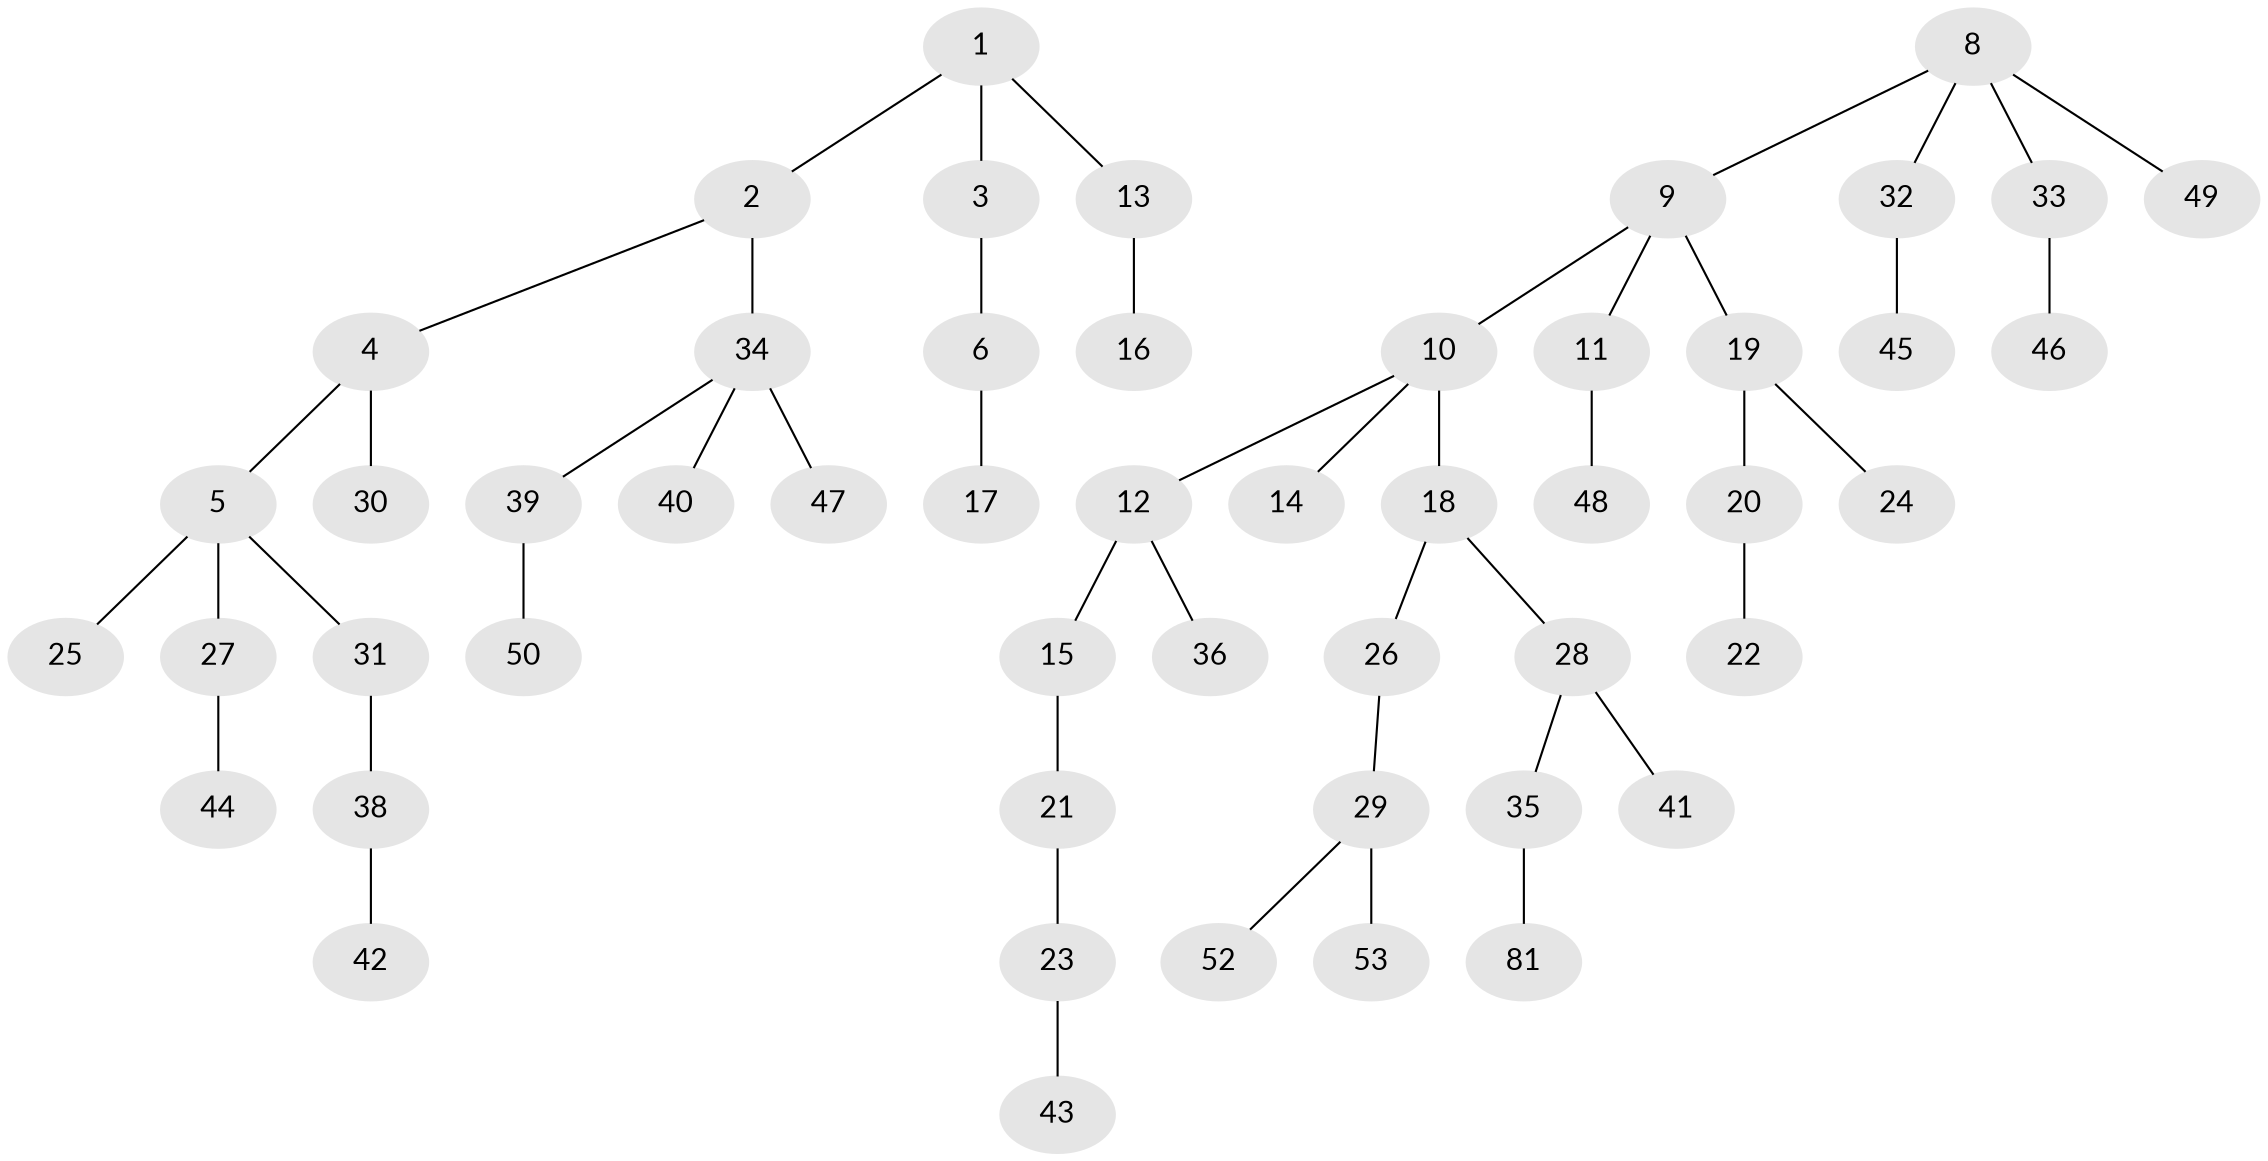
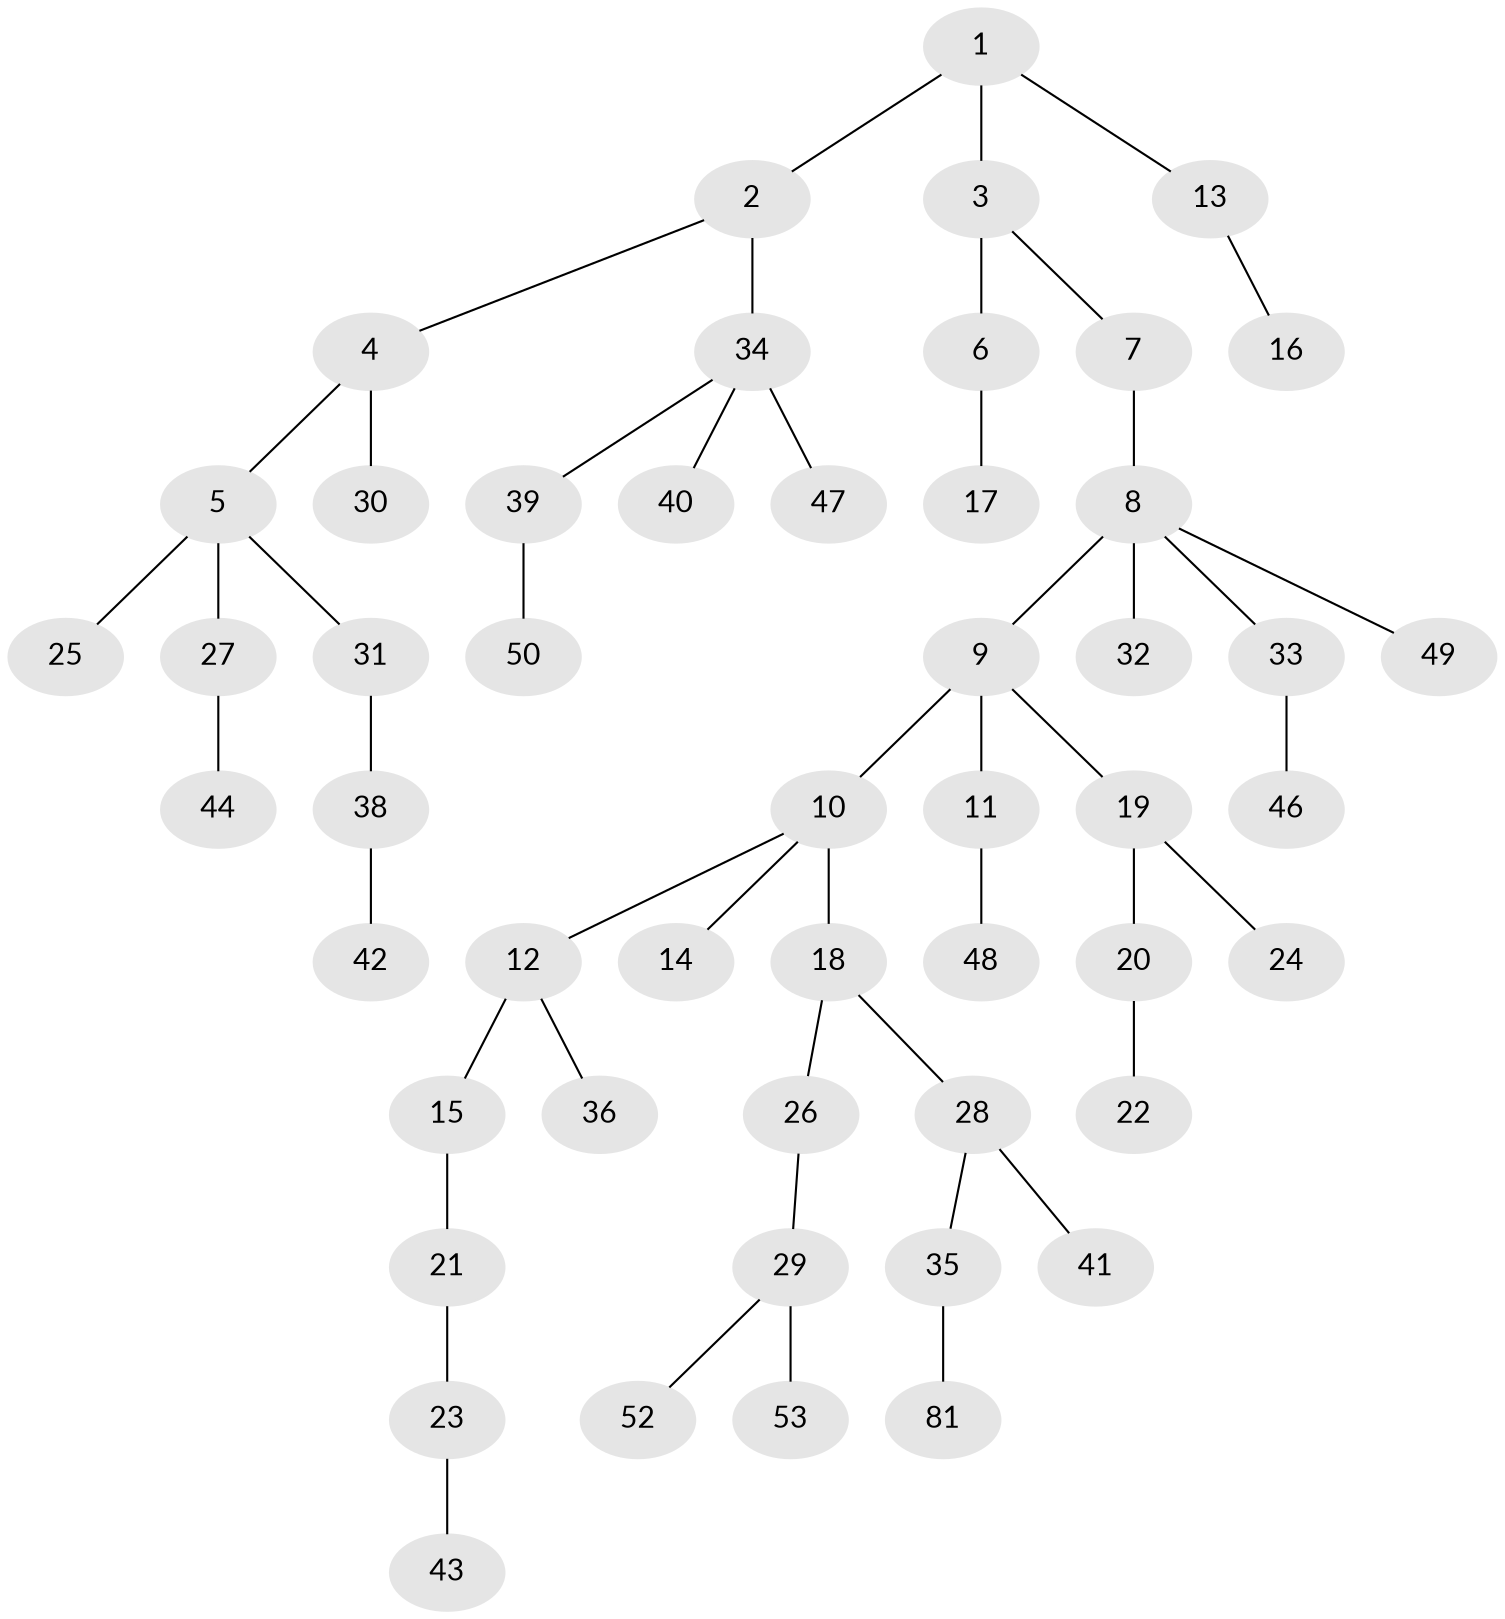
none -> (1134, 352)
(1897, 352) -> none
